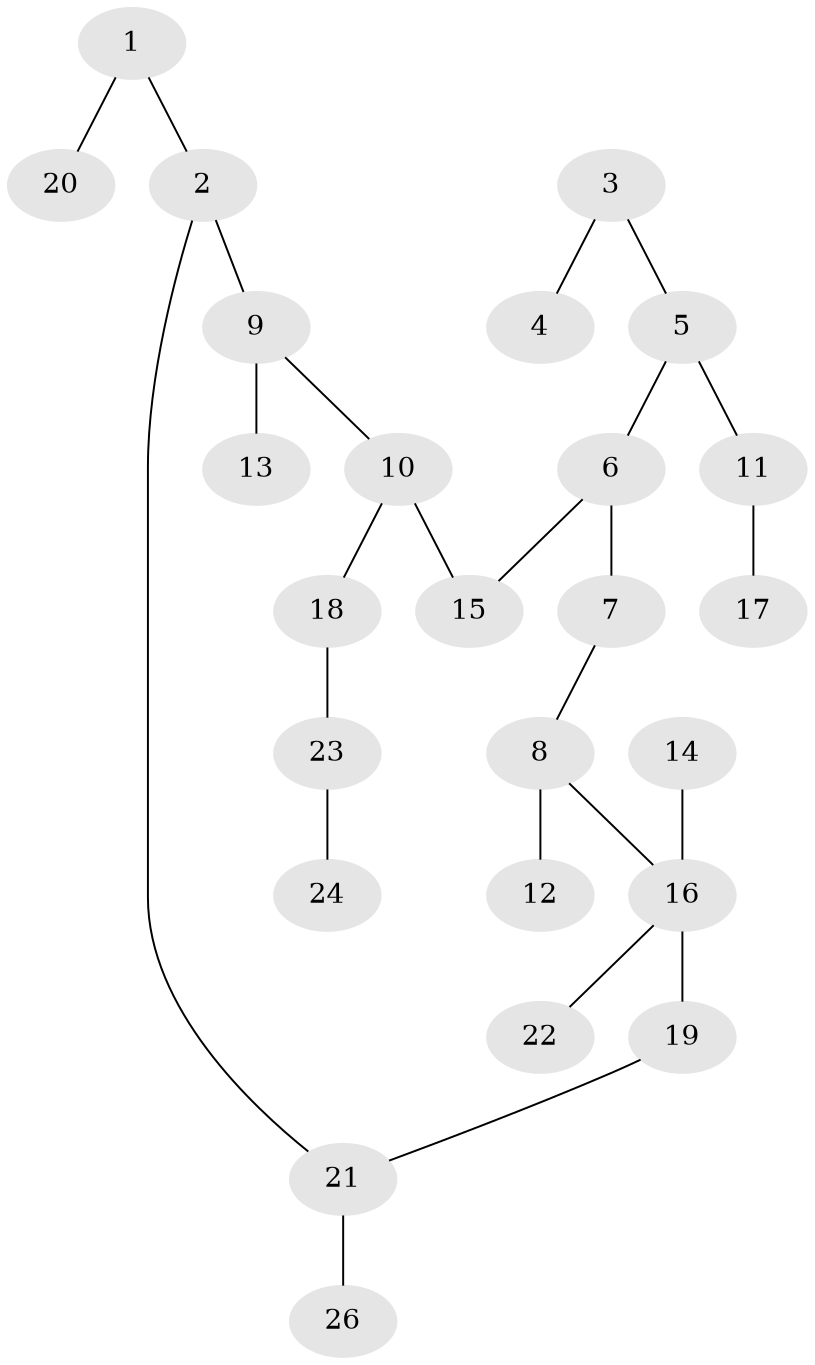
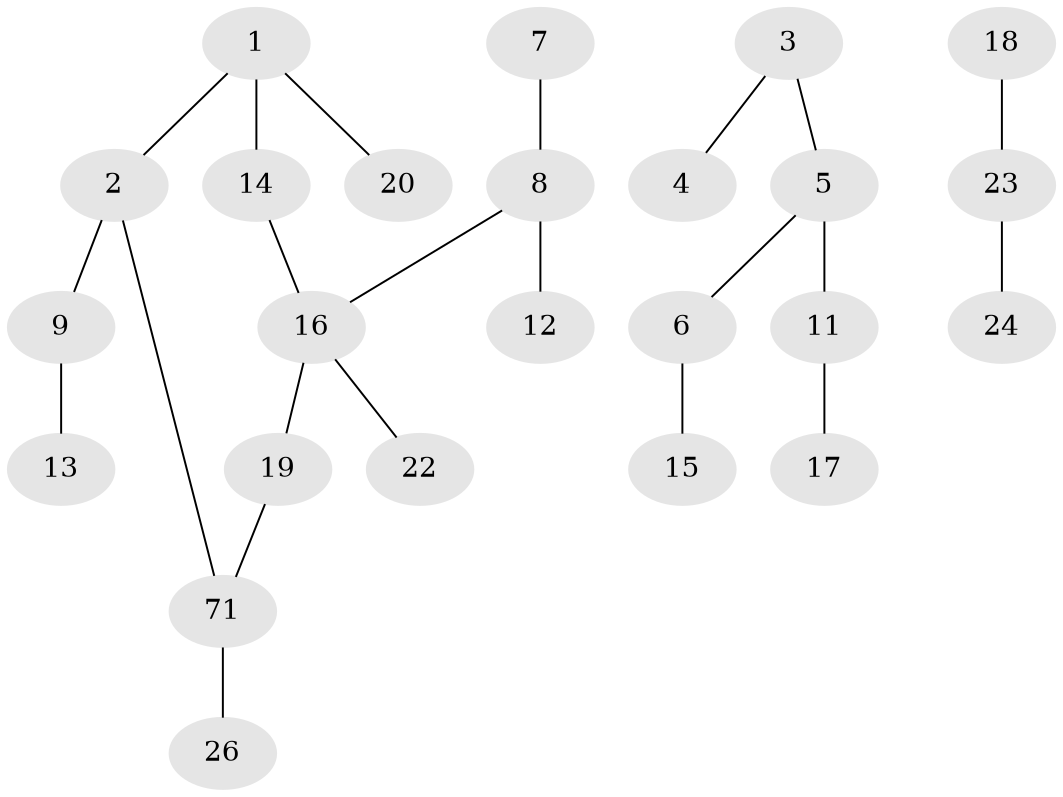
none -> (256, 115)
(398, 469) -> none
(611, 541) -> none
(343, 1179) -> (223, 611)
